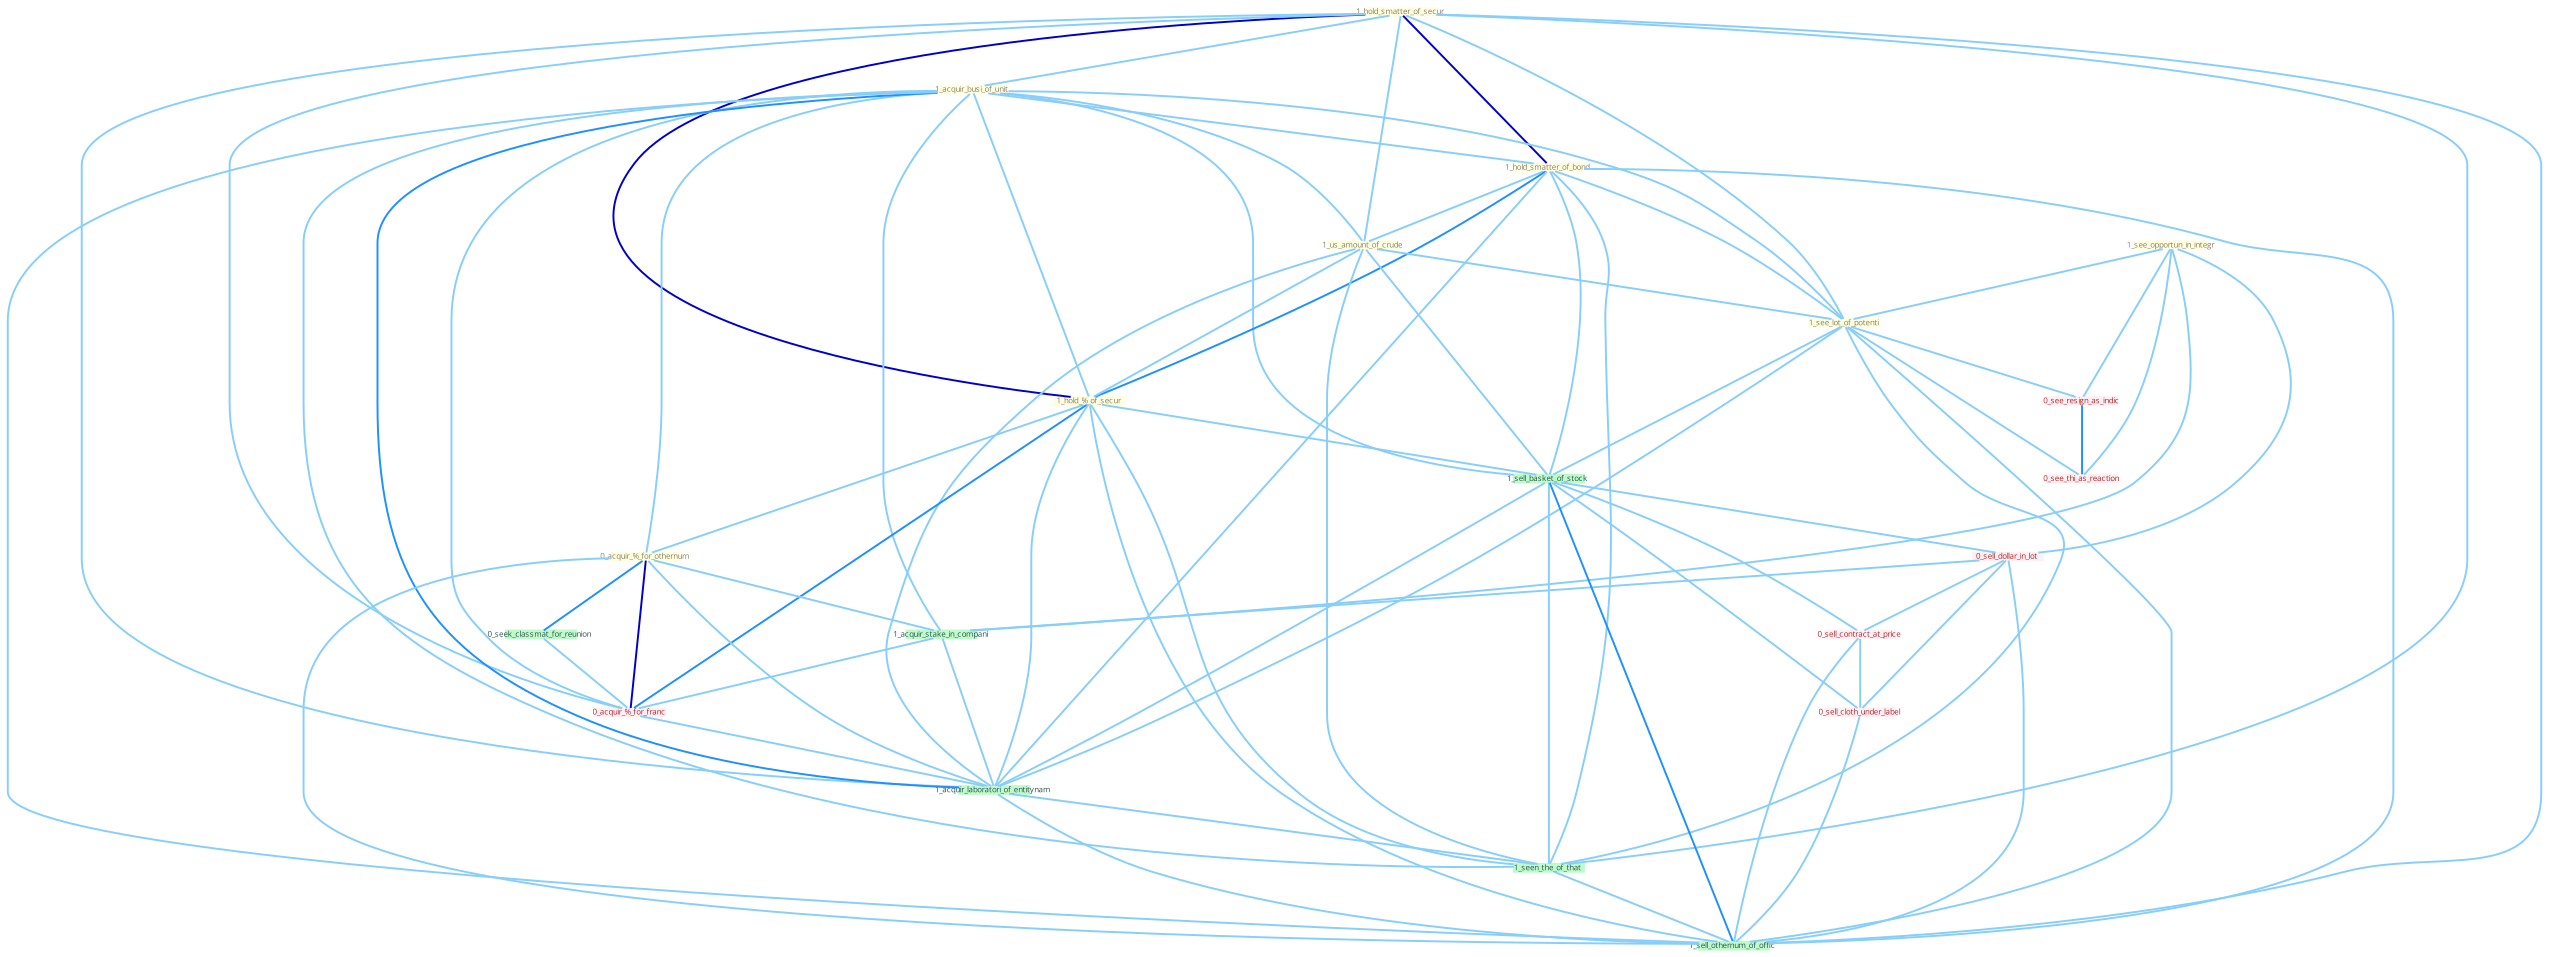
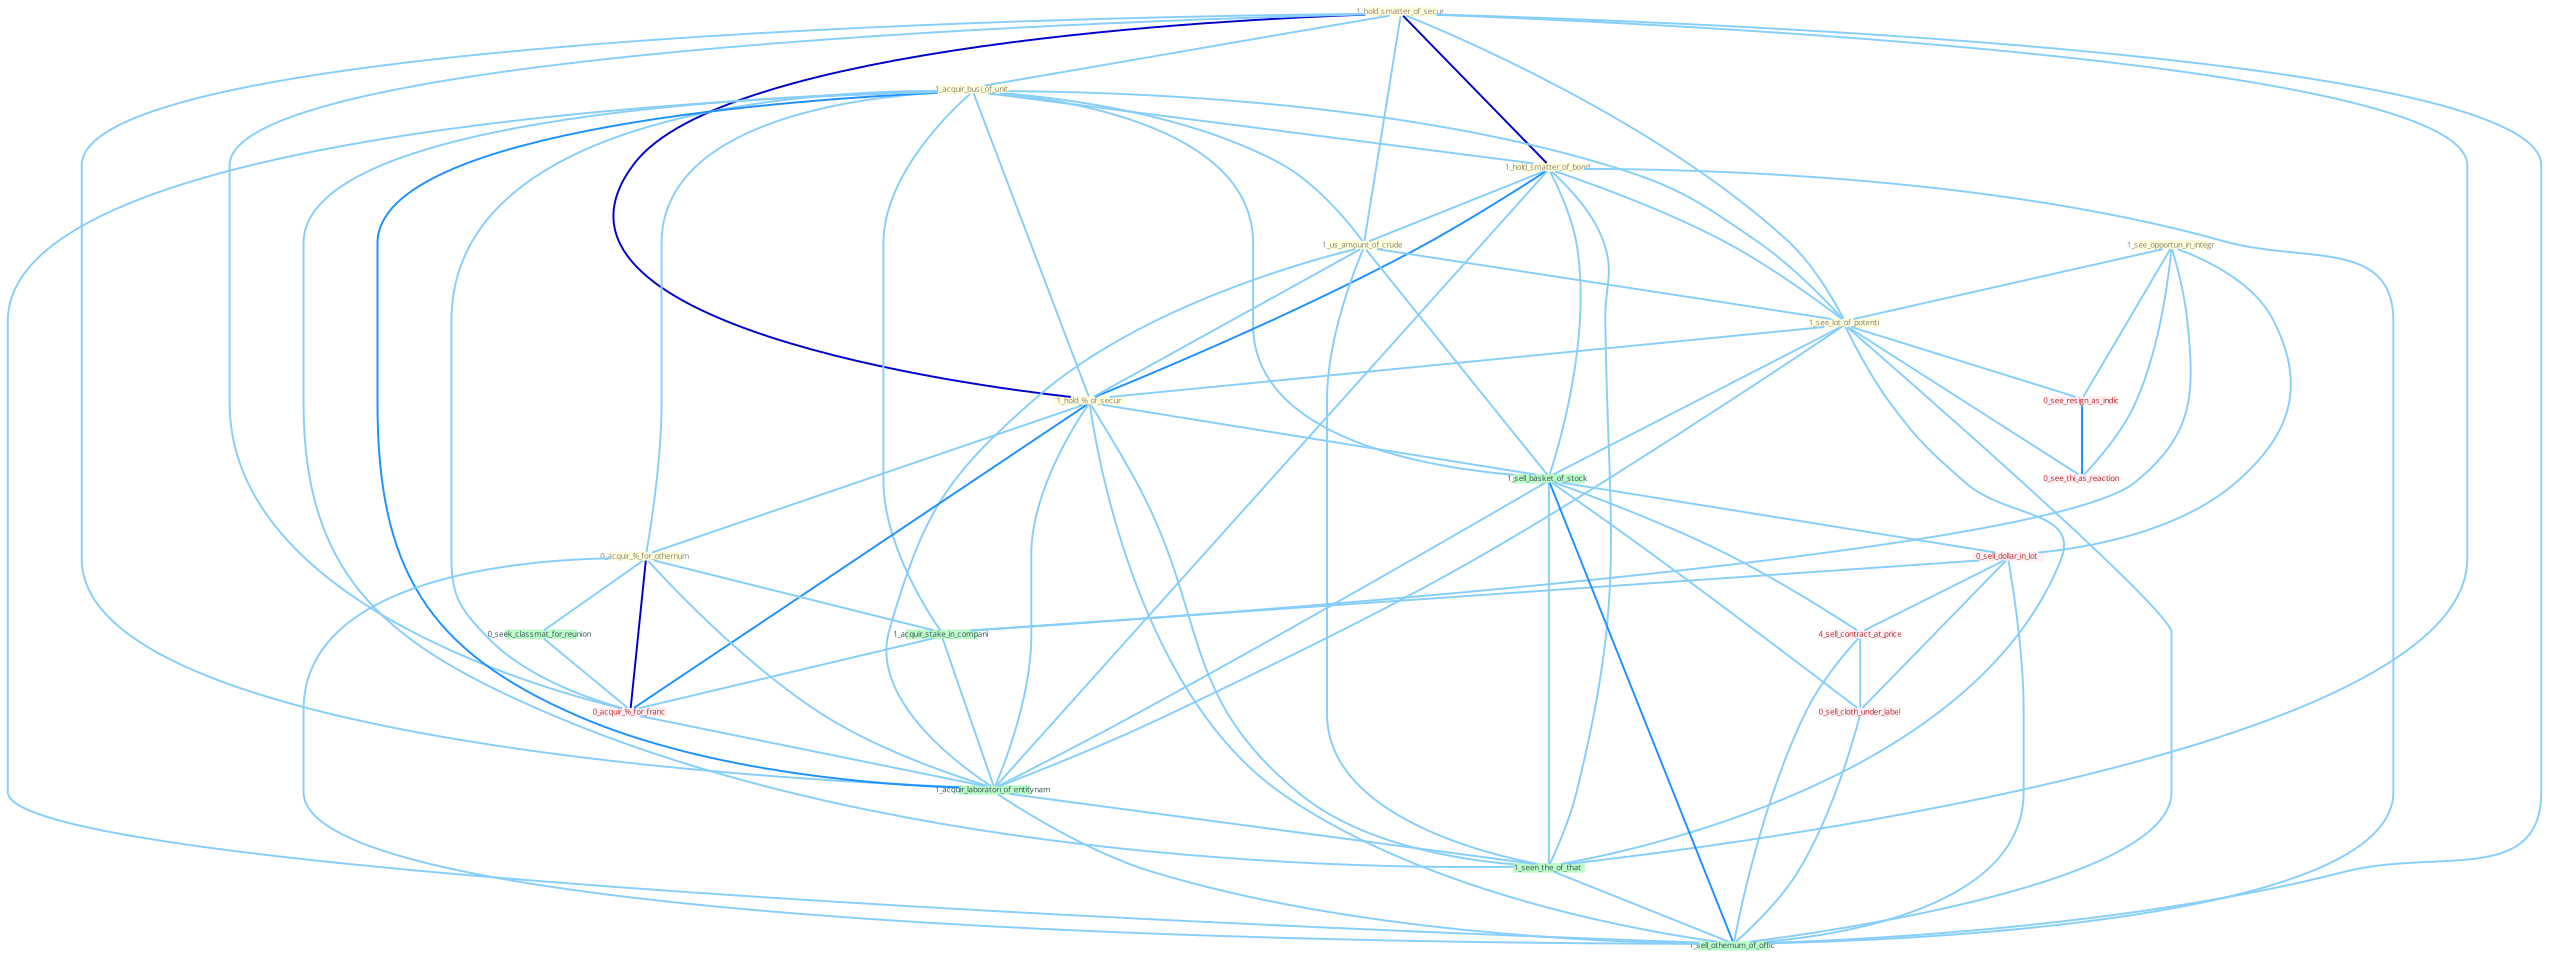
none -> (1485, 360)
(593, 596) -> (593, 596)
(1860, 634) -> (1860, 634)
